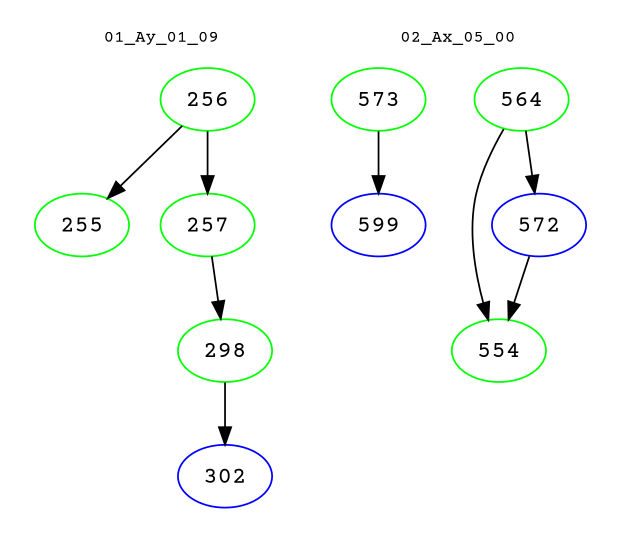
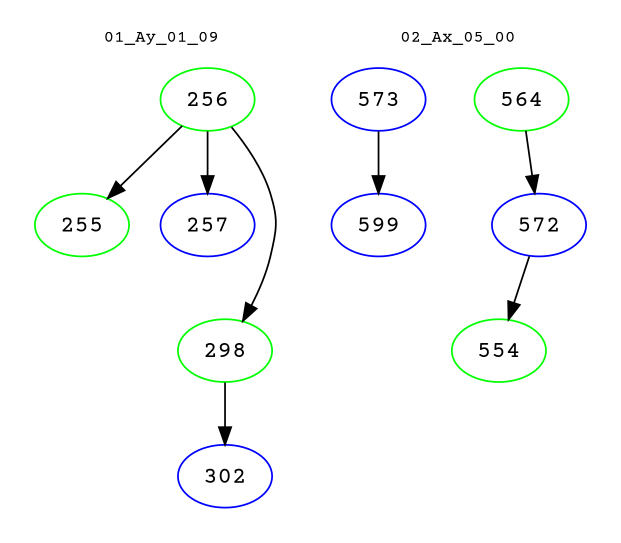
(379, 99) -> (379, 99)
(473, 214) -> none
(208, 225) -> (208, 225)
(215, 279) -> (275, 213)
